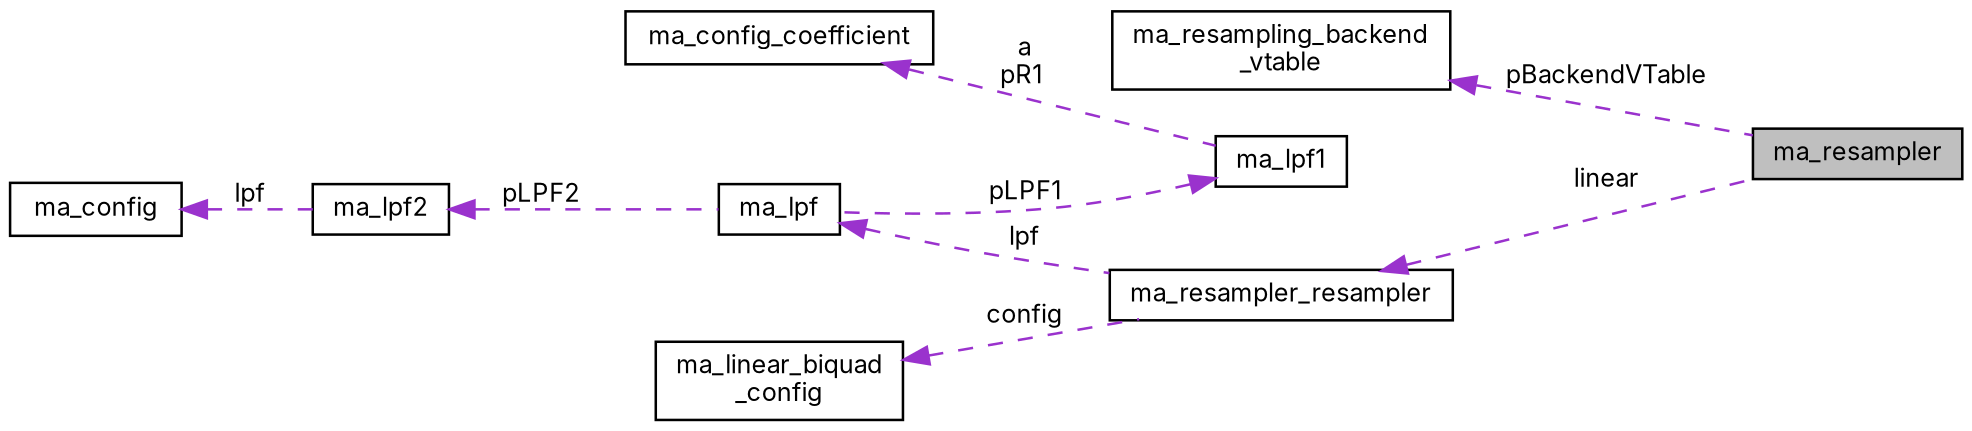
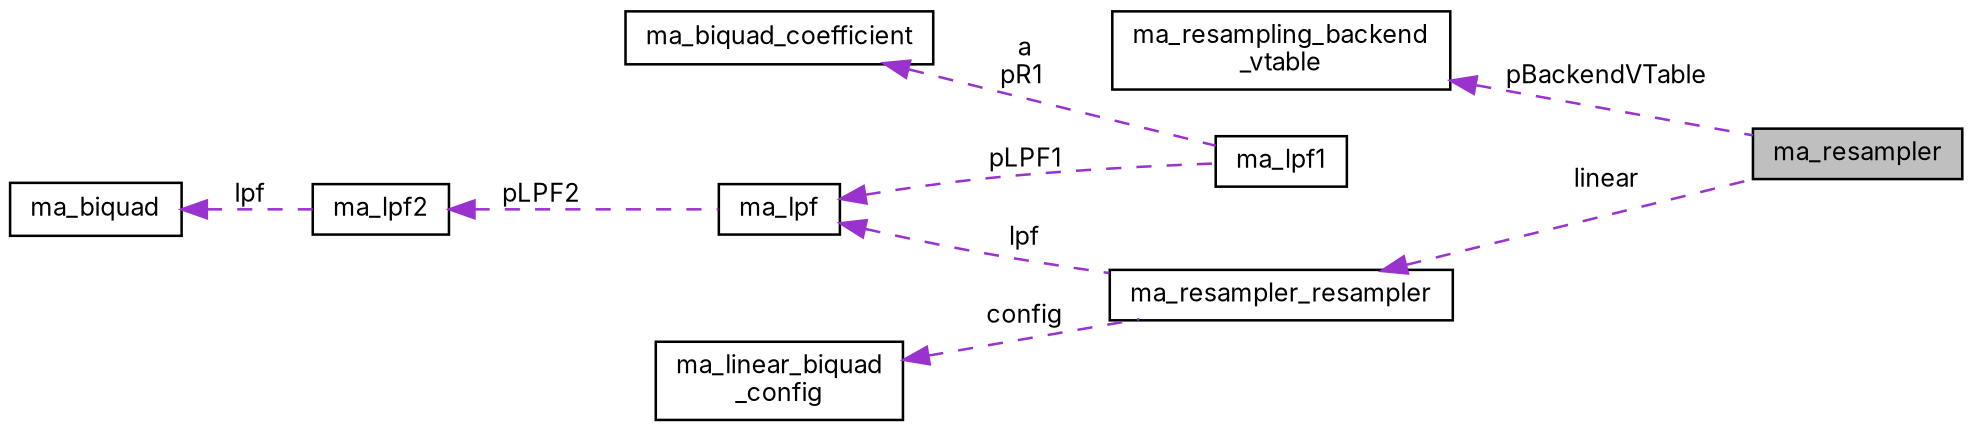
(779, 38) -> (779, 38)
(96, 209) -> (96, 209)
(1016, 211) -> (1040, 173)
